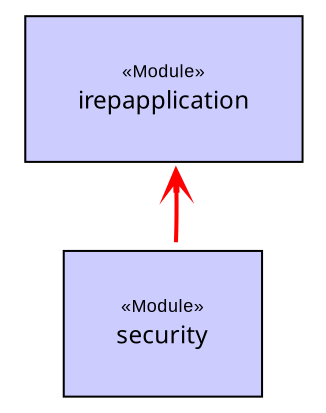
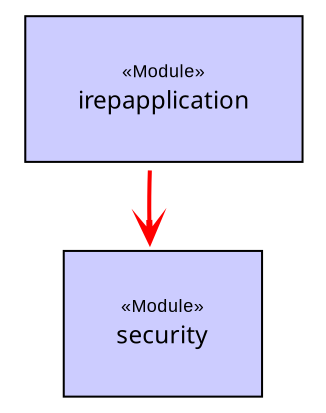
(177, 217) -> (149, 196)
